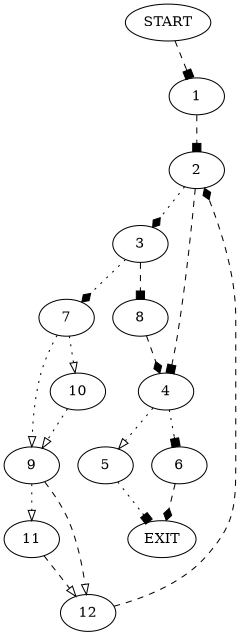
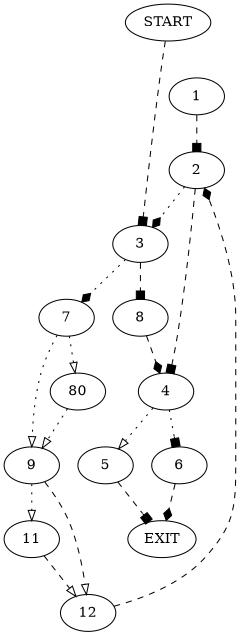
(181, 55) -> (154, 128)
(78, 392) -> (78, 392)
(130, 498) -> (130, 498)
